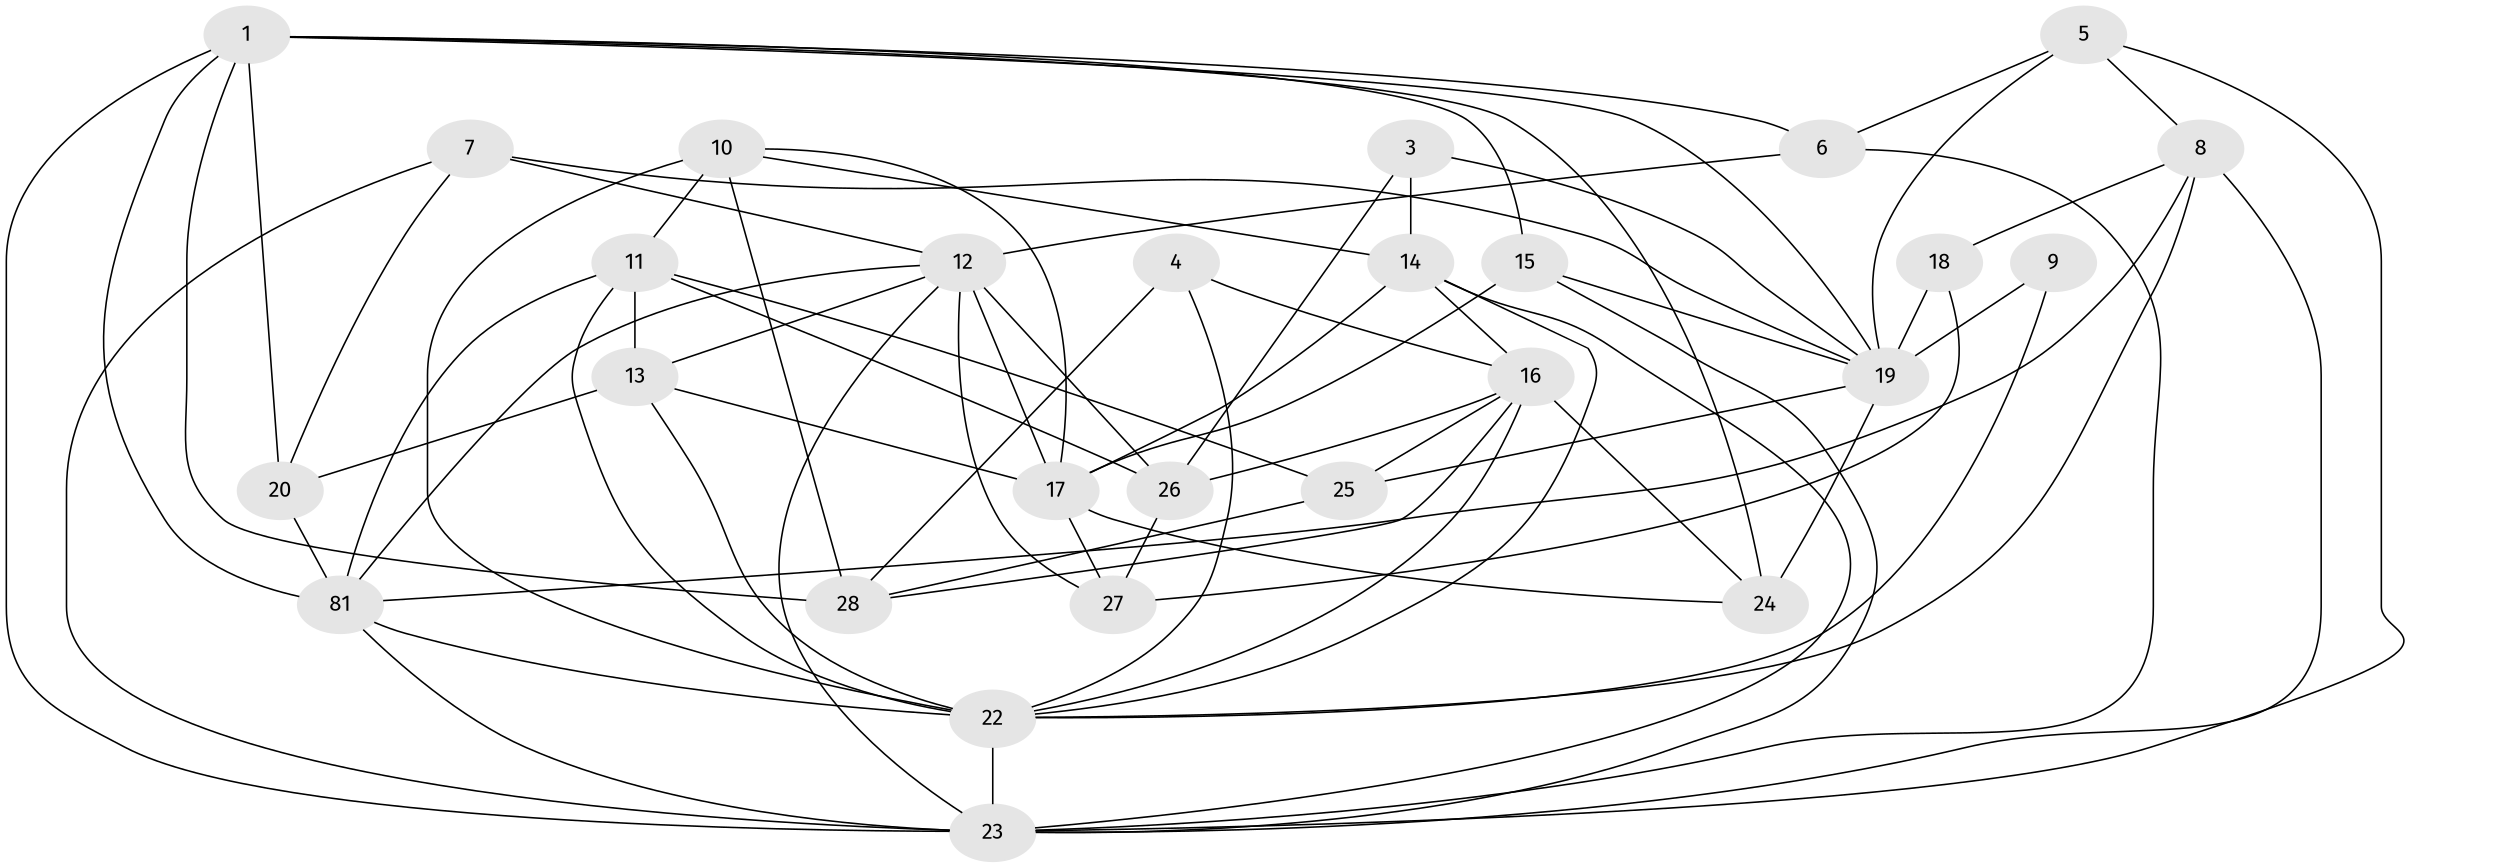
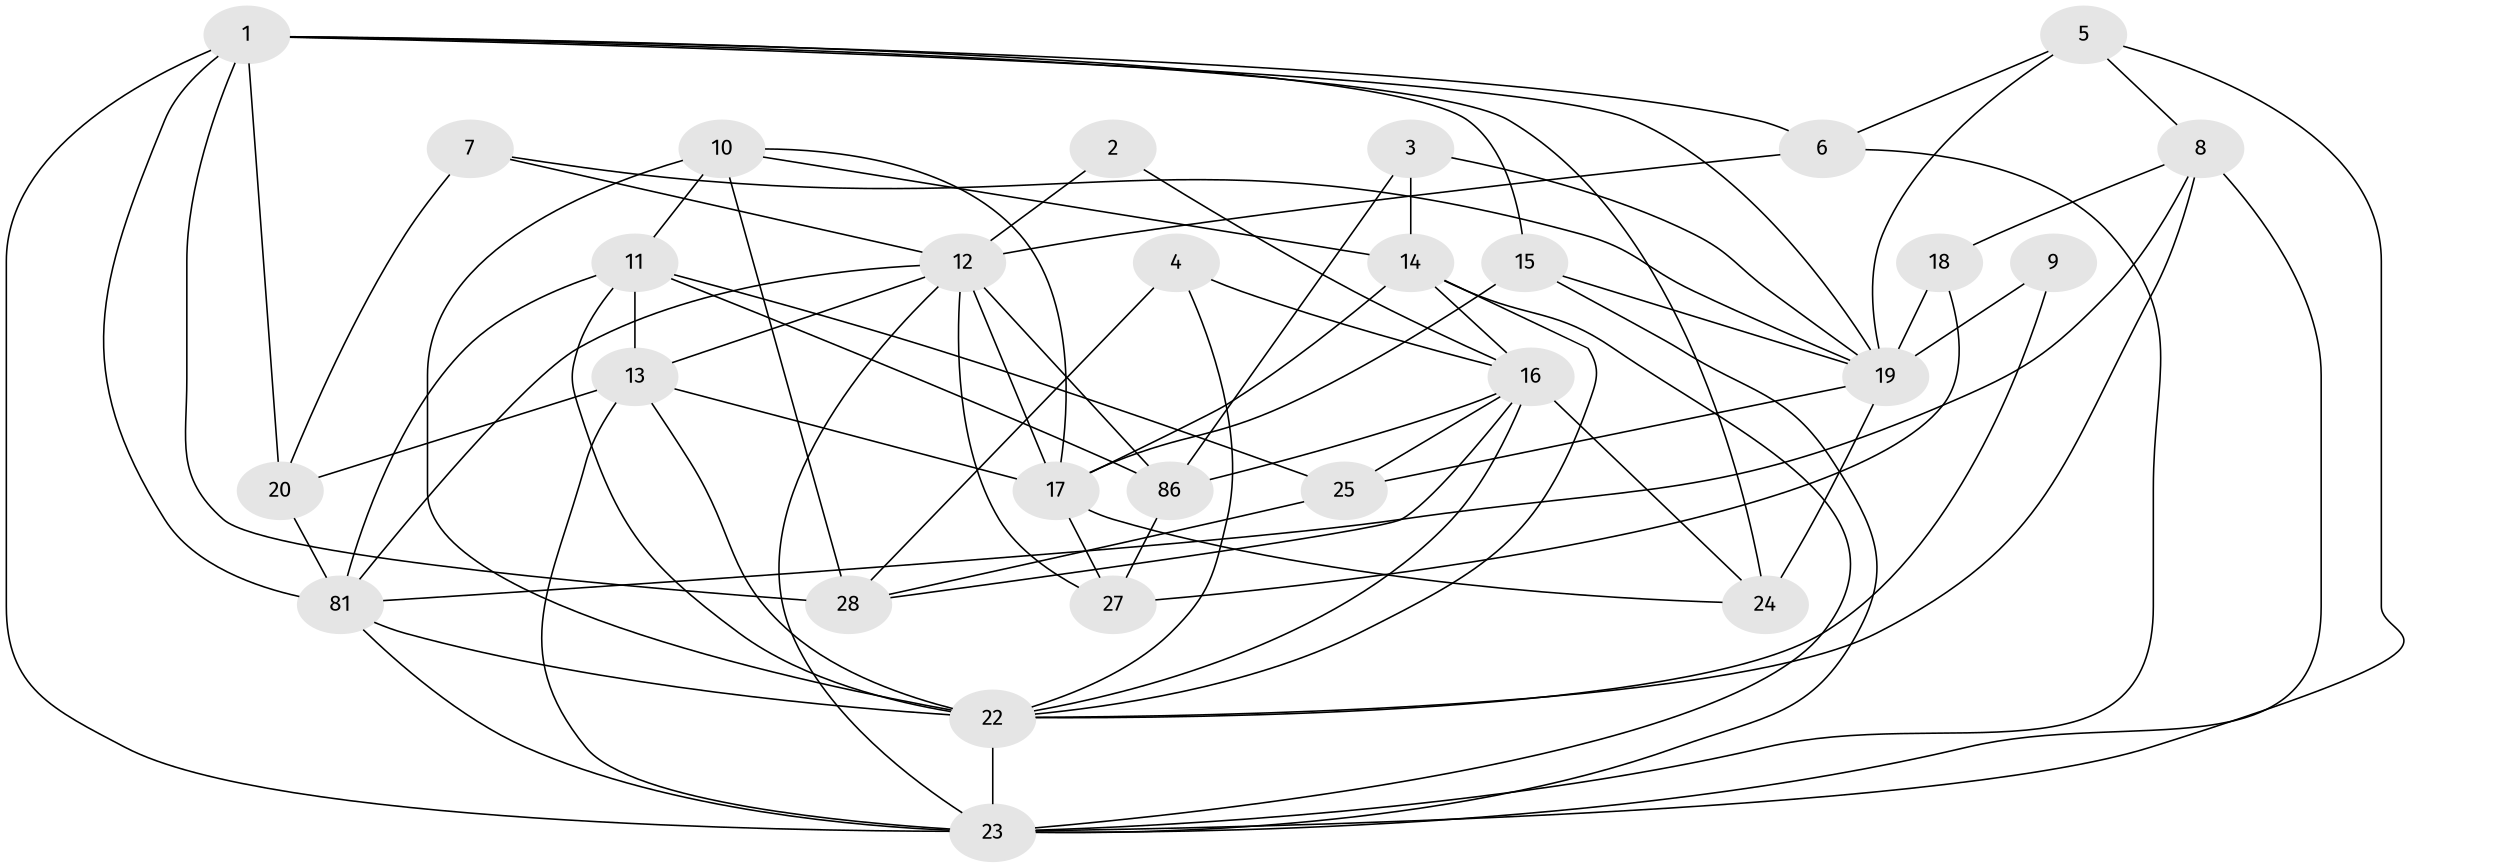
none -> (1113, 149)
(1170, 491) -> (1170, 491)
(170, 713) -> (589, 750)
